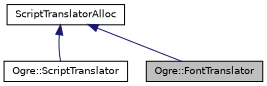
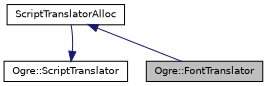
(59, 48) -> (73, 38)
